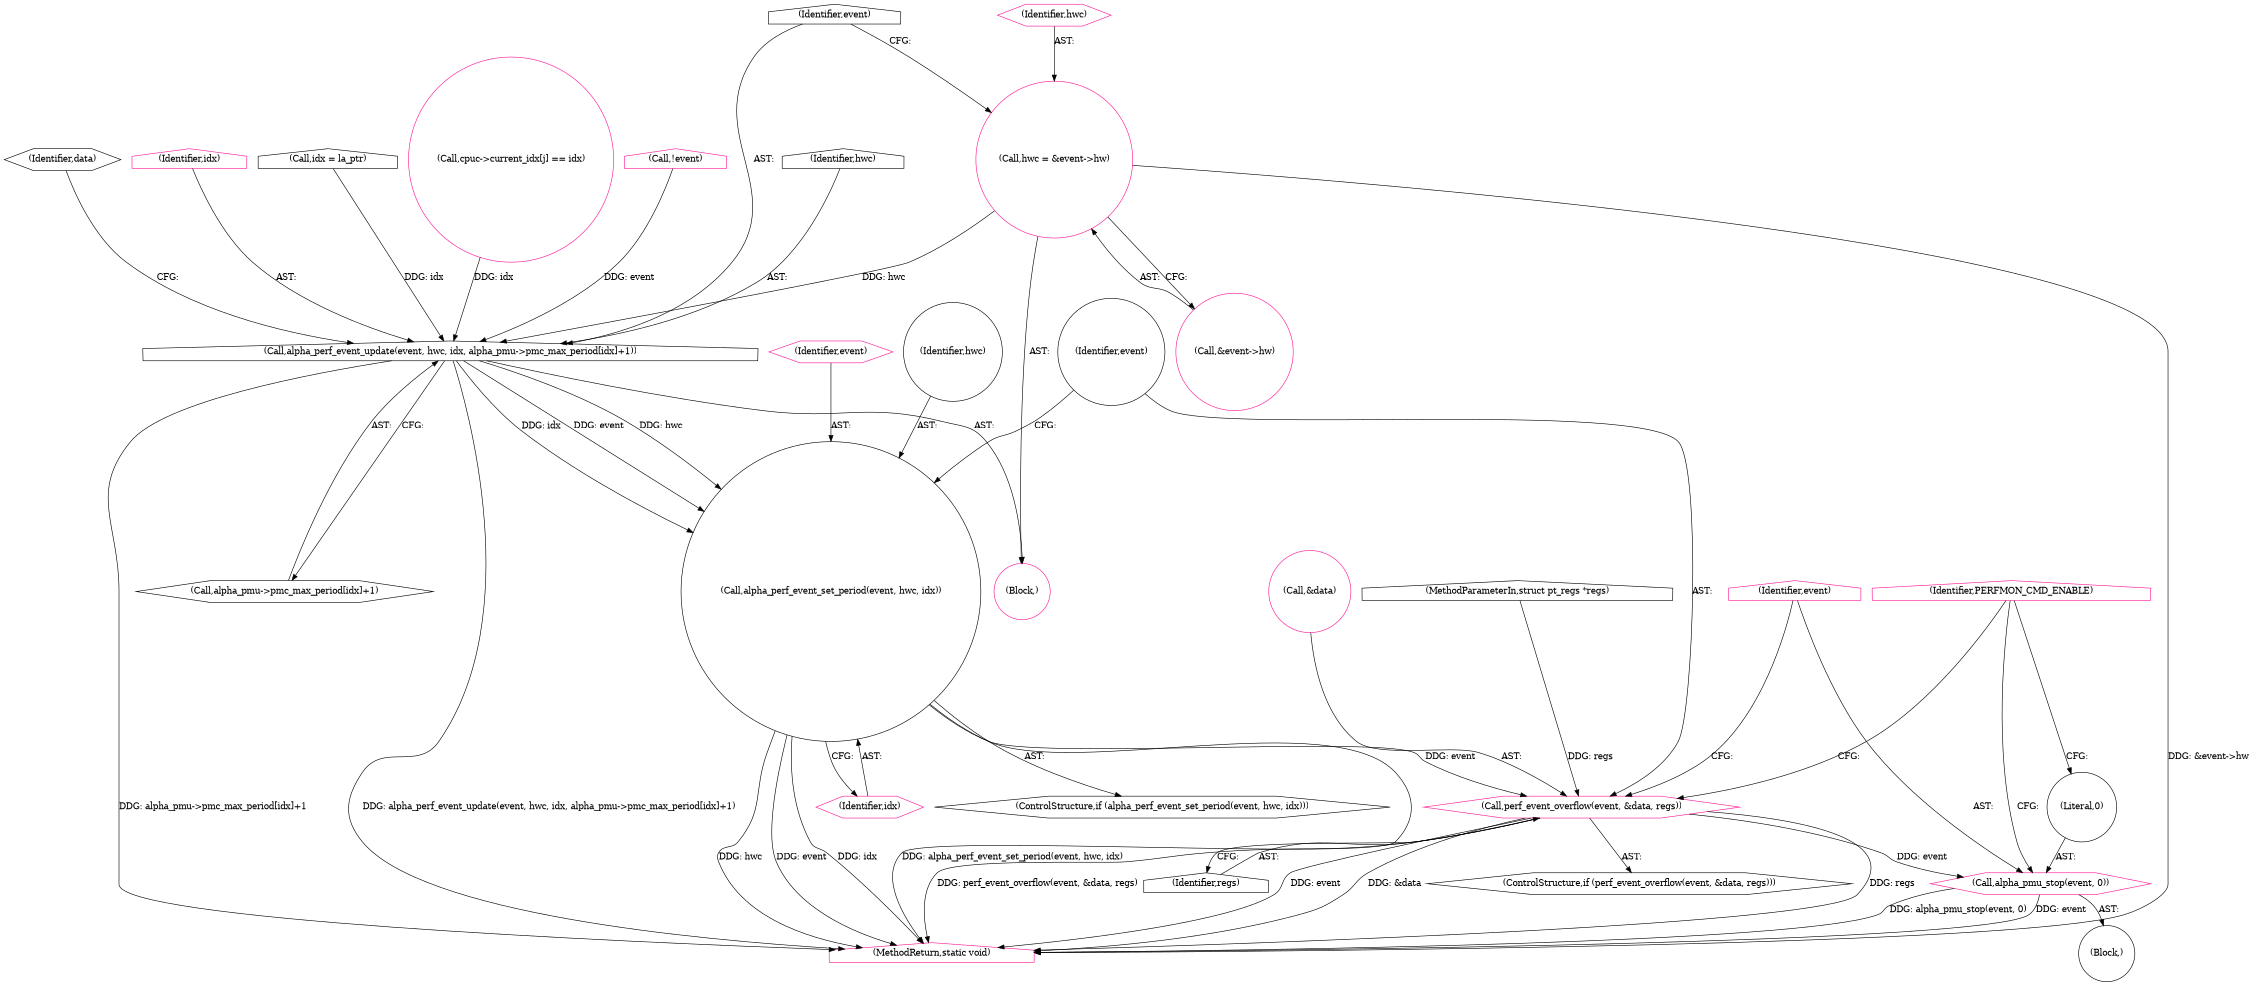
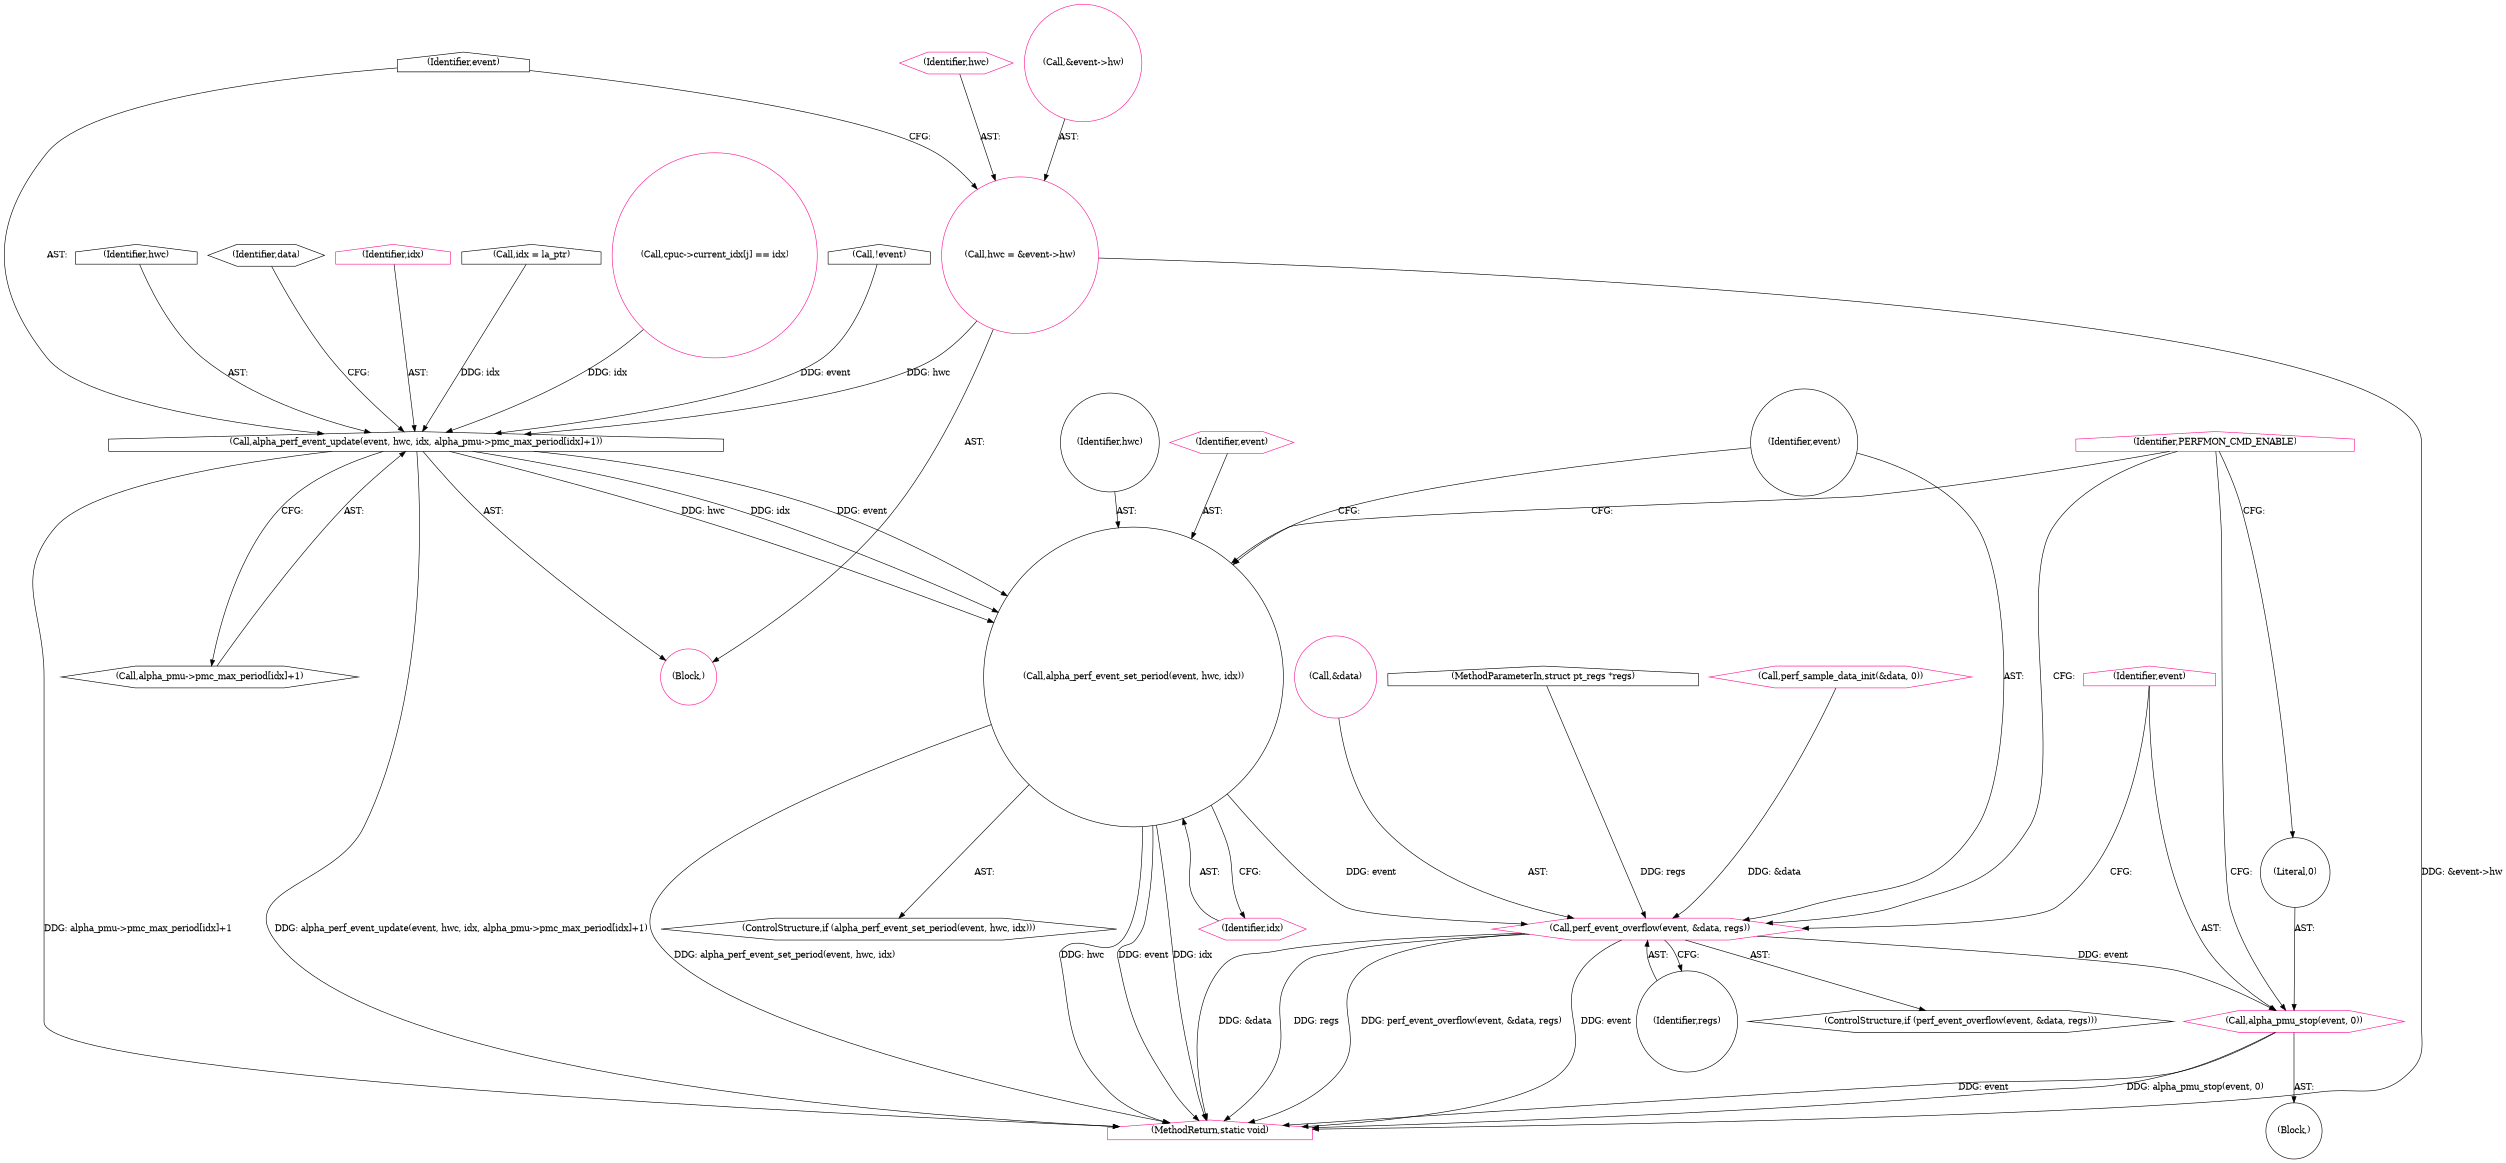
(676, 160) -> (879, 255)
(1149, 261) -> none
none -> (1700, 503)
none -> (1841, 677)
(1206, 884) -> (1687, 1021)
